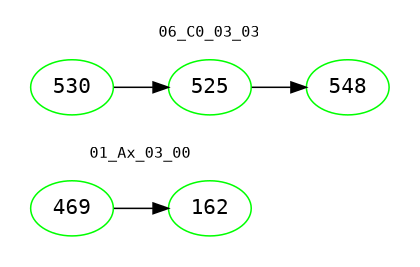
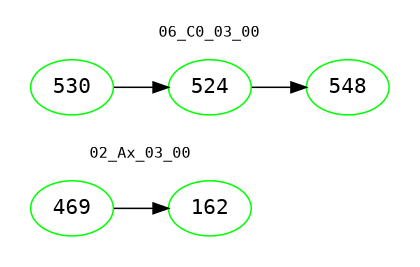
(210, 33) -> (210, 33)
(210, 87) -> (210, 87)
(141, 154) -> (141, 154)
